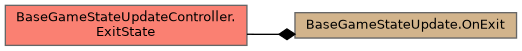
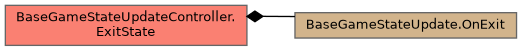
(263, 34) -> (279, 16)
